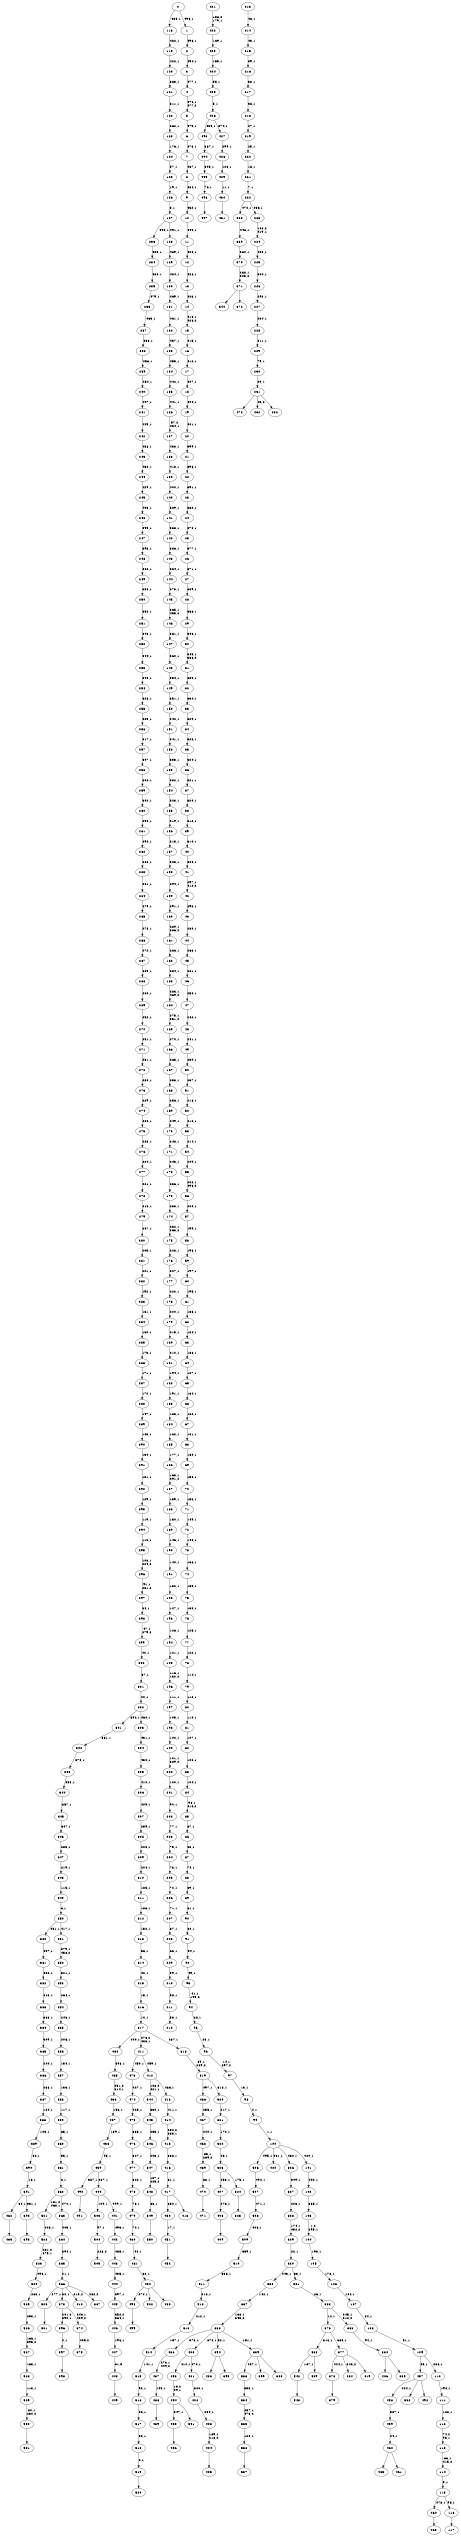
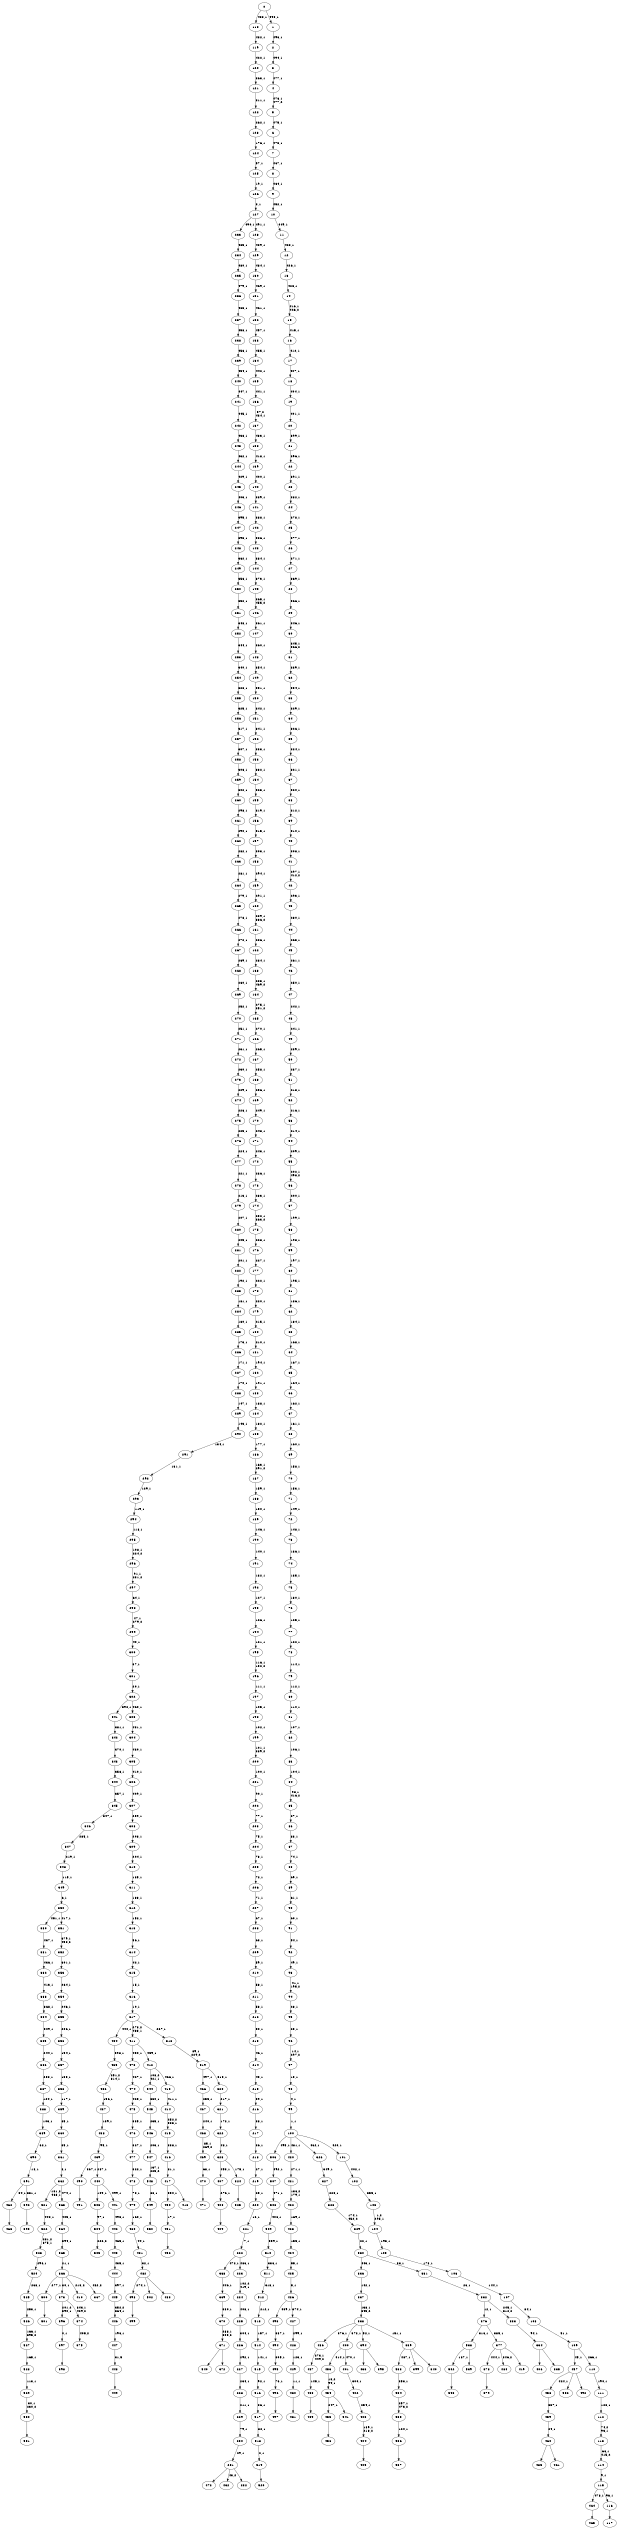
none -> (256, 2028)
none -> (291, 2168)
(136, 2228) -> (137, 2217)
